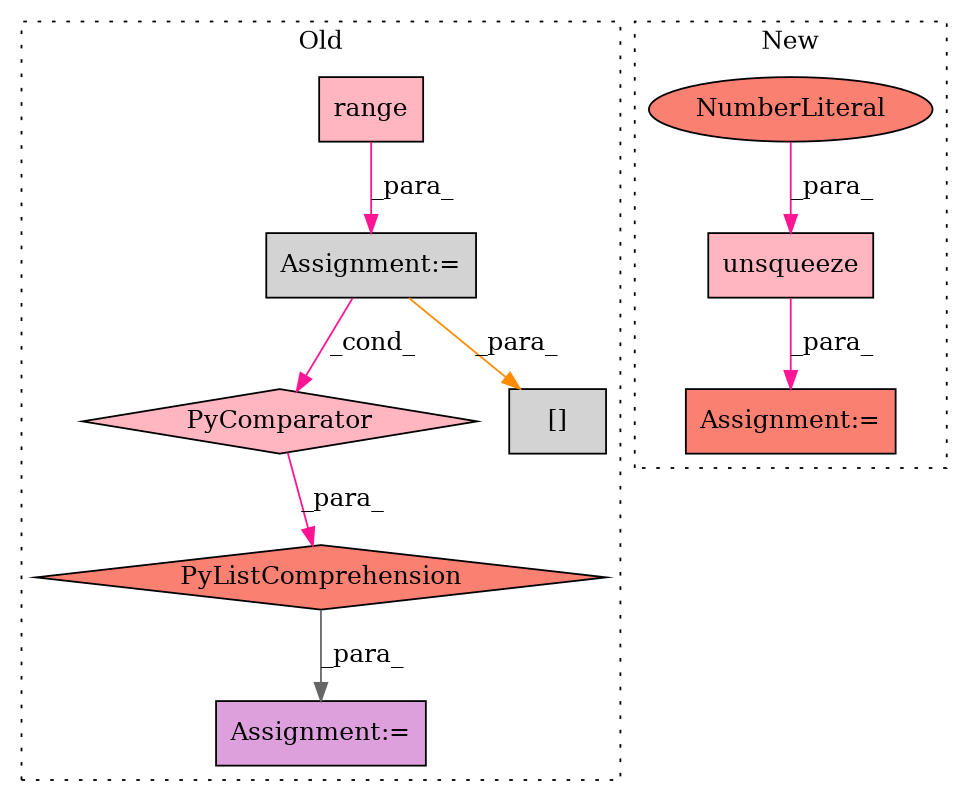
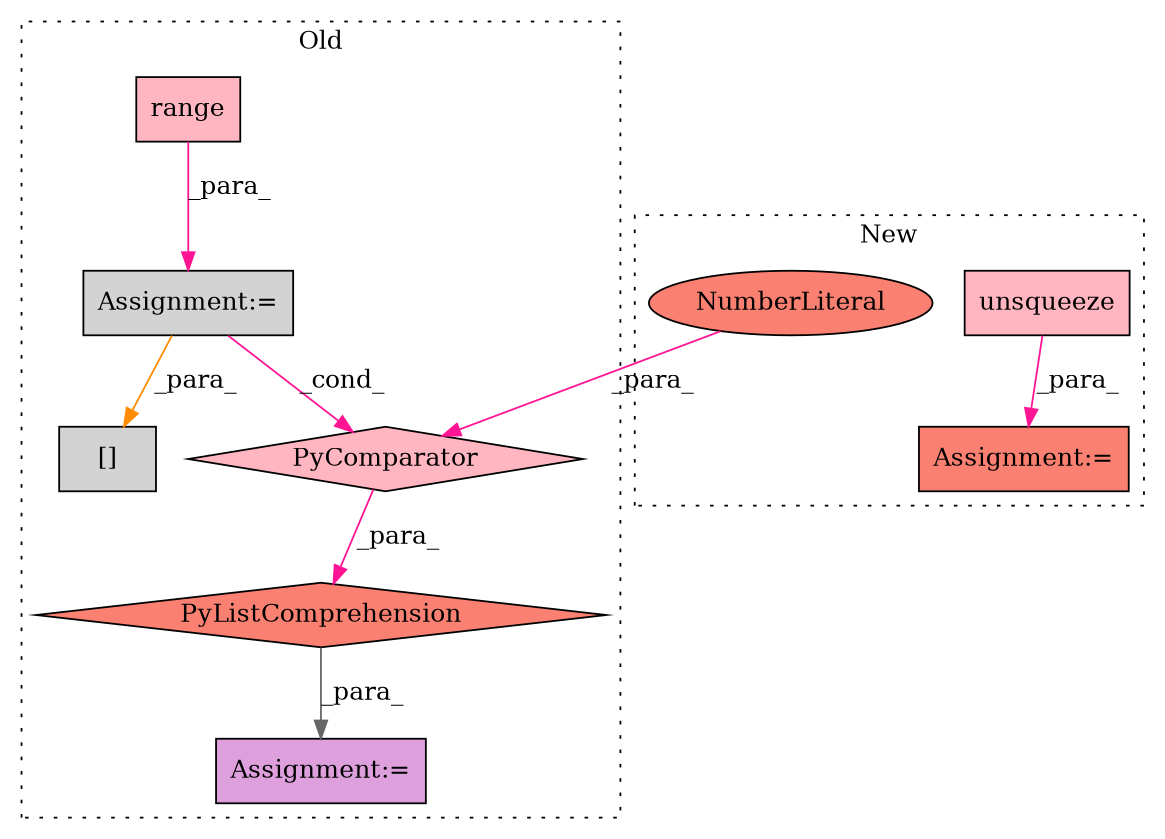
(791, 178) -> (590, 380)
